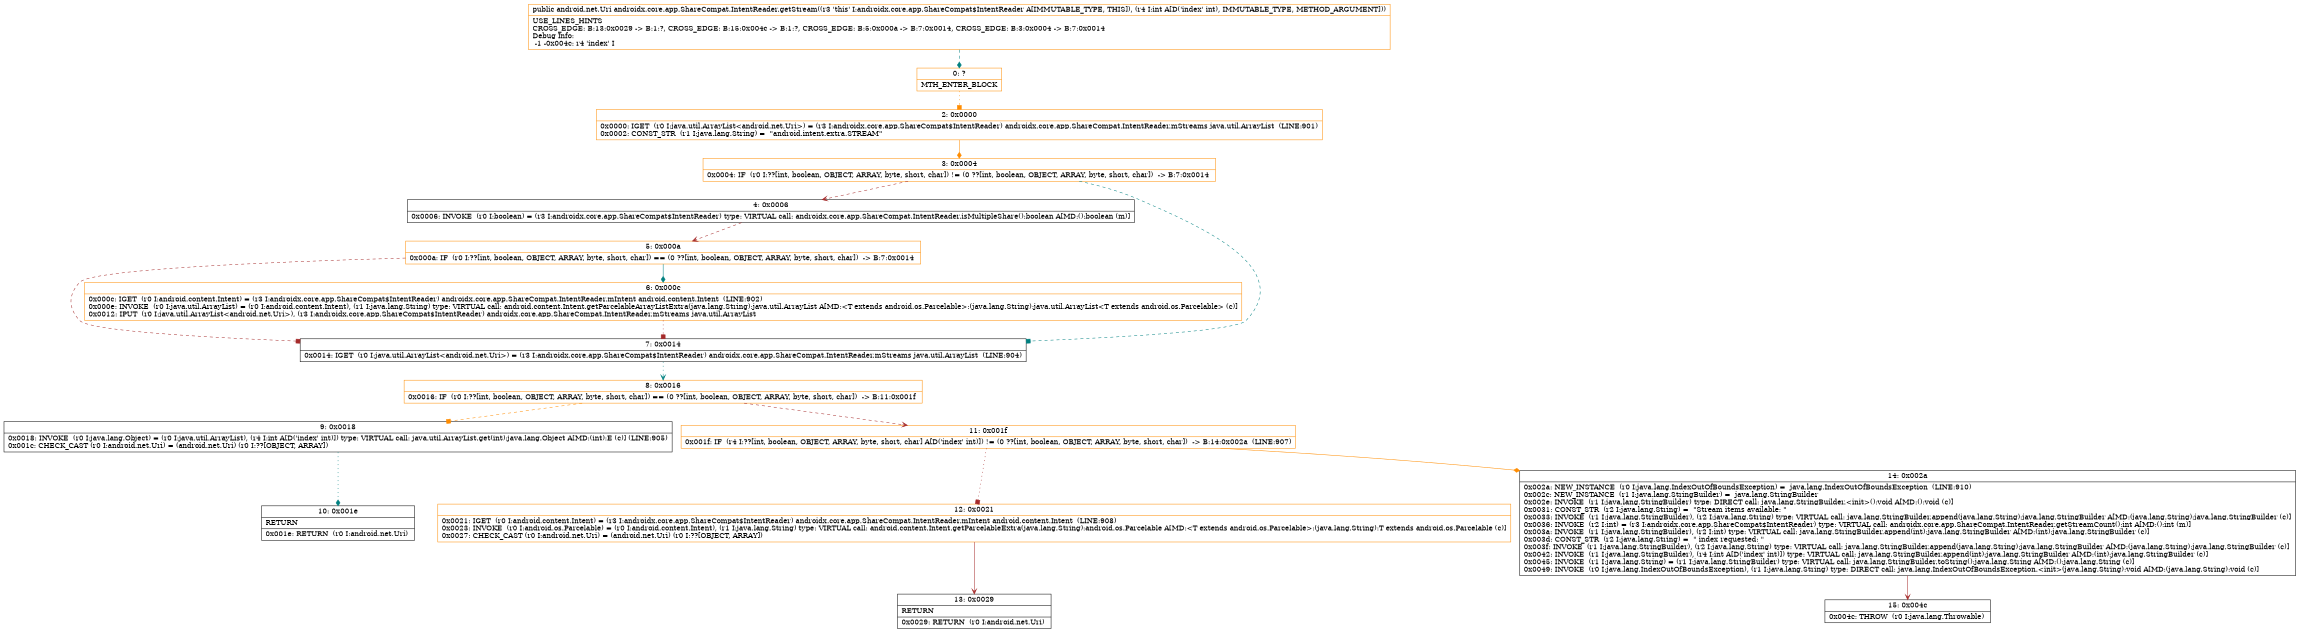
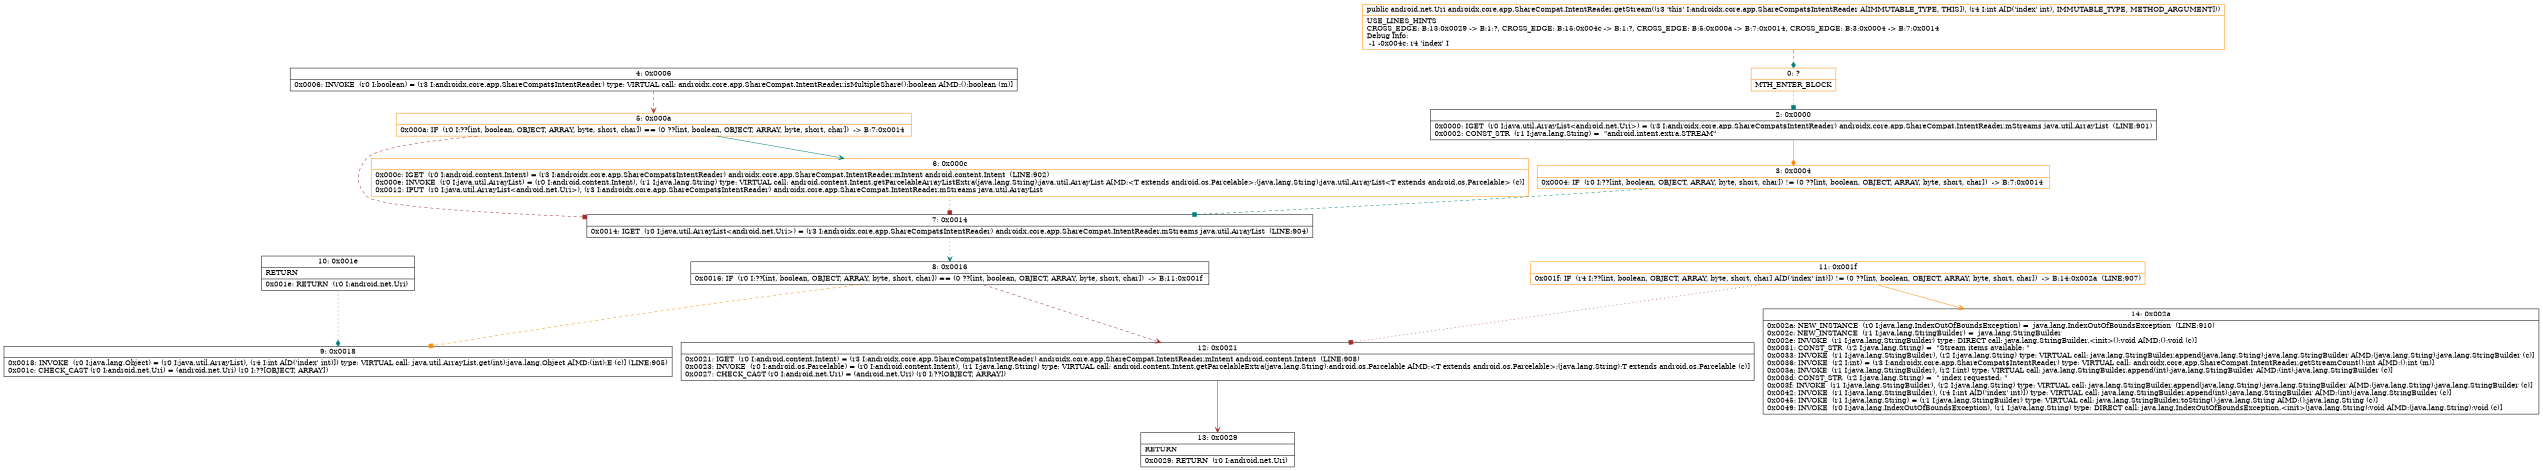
(959, 98) -> (1794, 98)
(959, 125) -> (1794, 125)
(868, 190) -> none
(663, 270) -> (778, 147)
(663, 392) -> (950, 273)
(823, 414) -> (1070, 313)
(1367, 458) -> (1918, 296)
(338, 476) -> (338, 315)
(974, 523) -> (1218, 361)
(1908, 611) -> none
